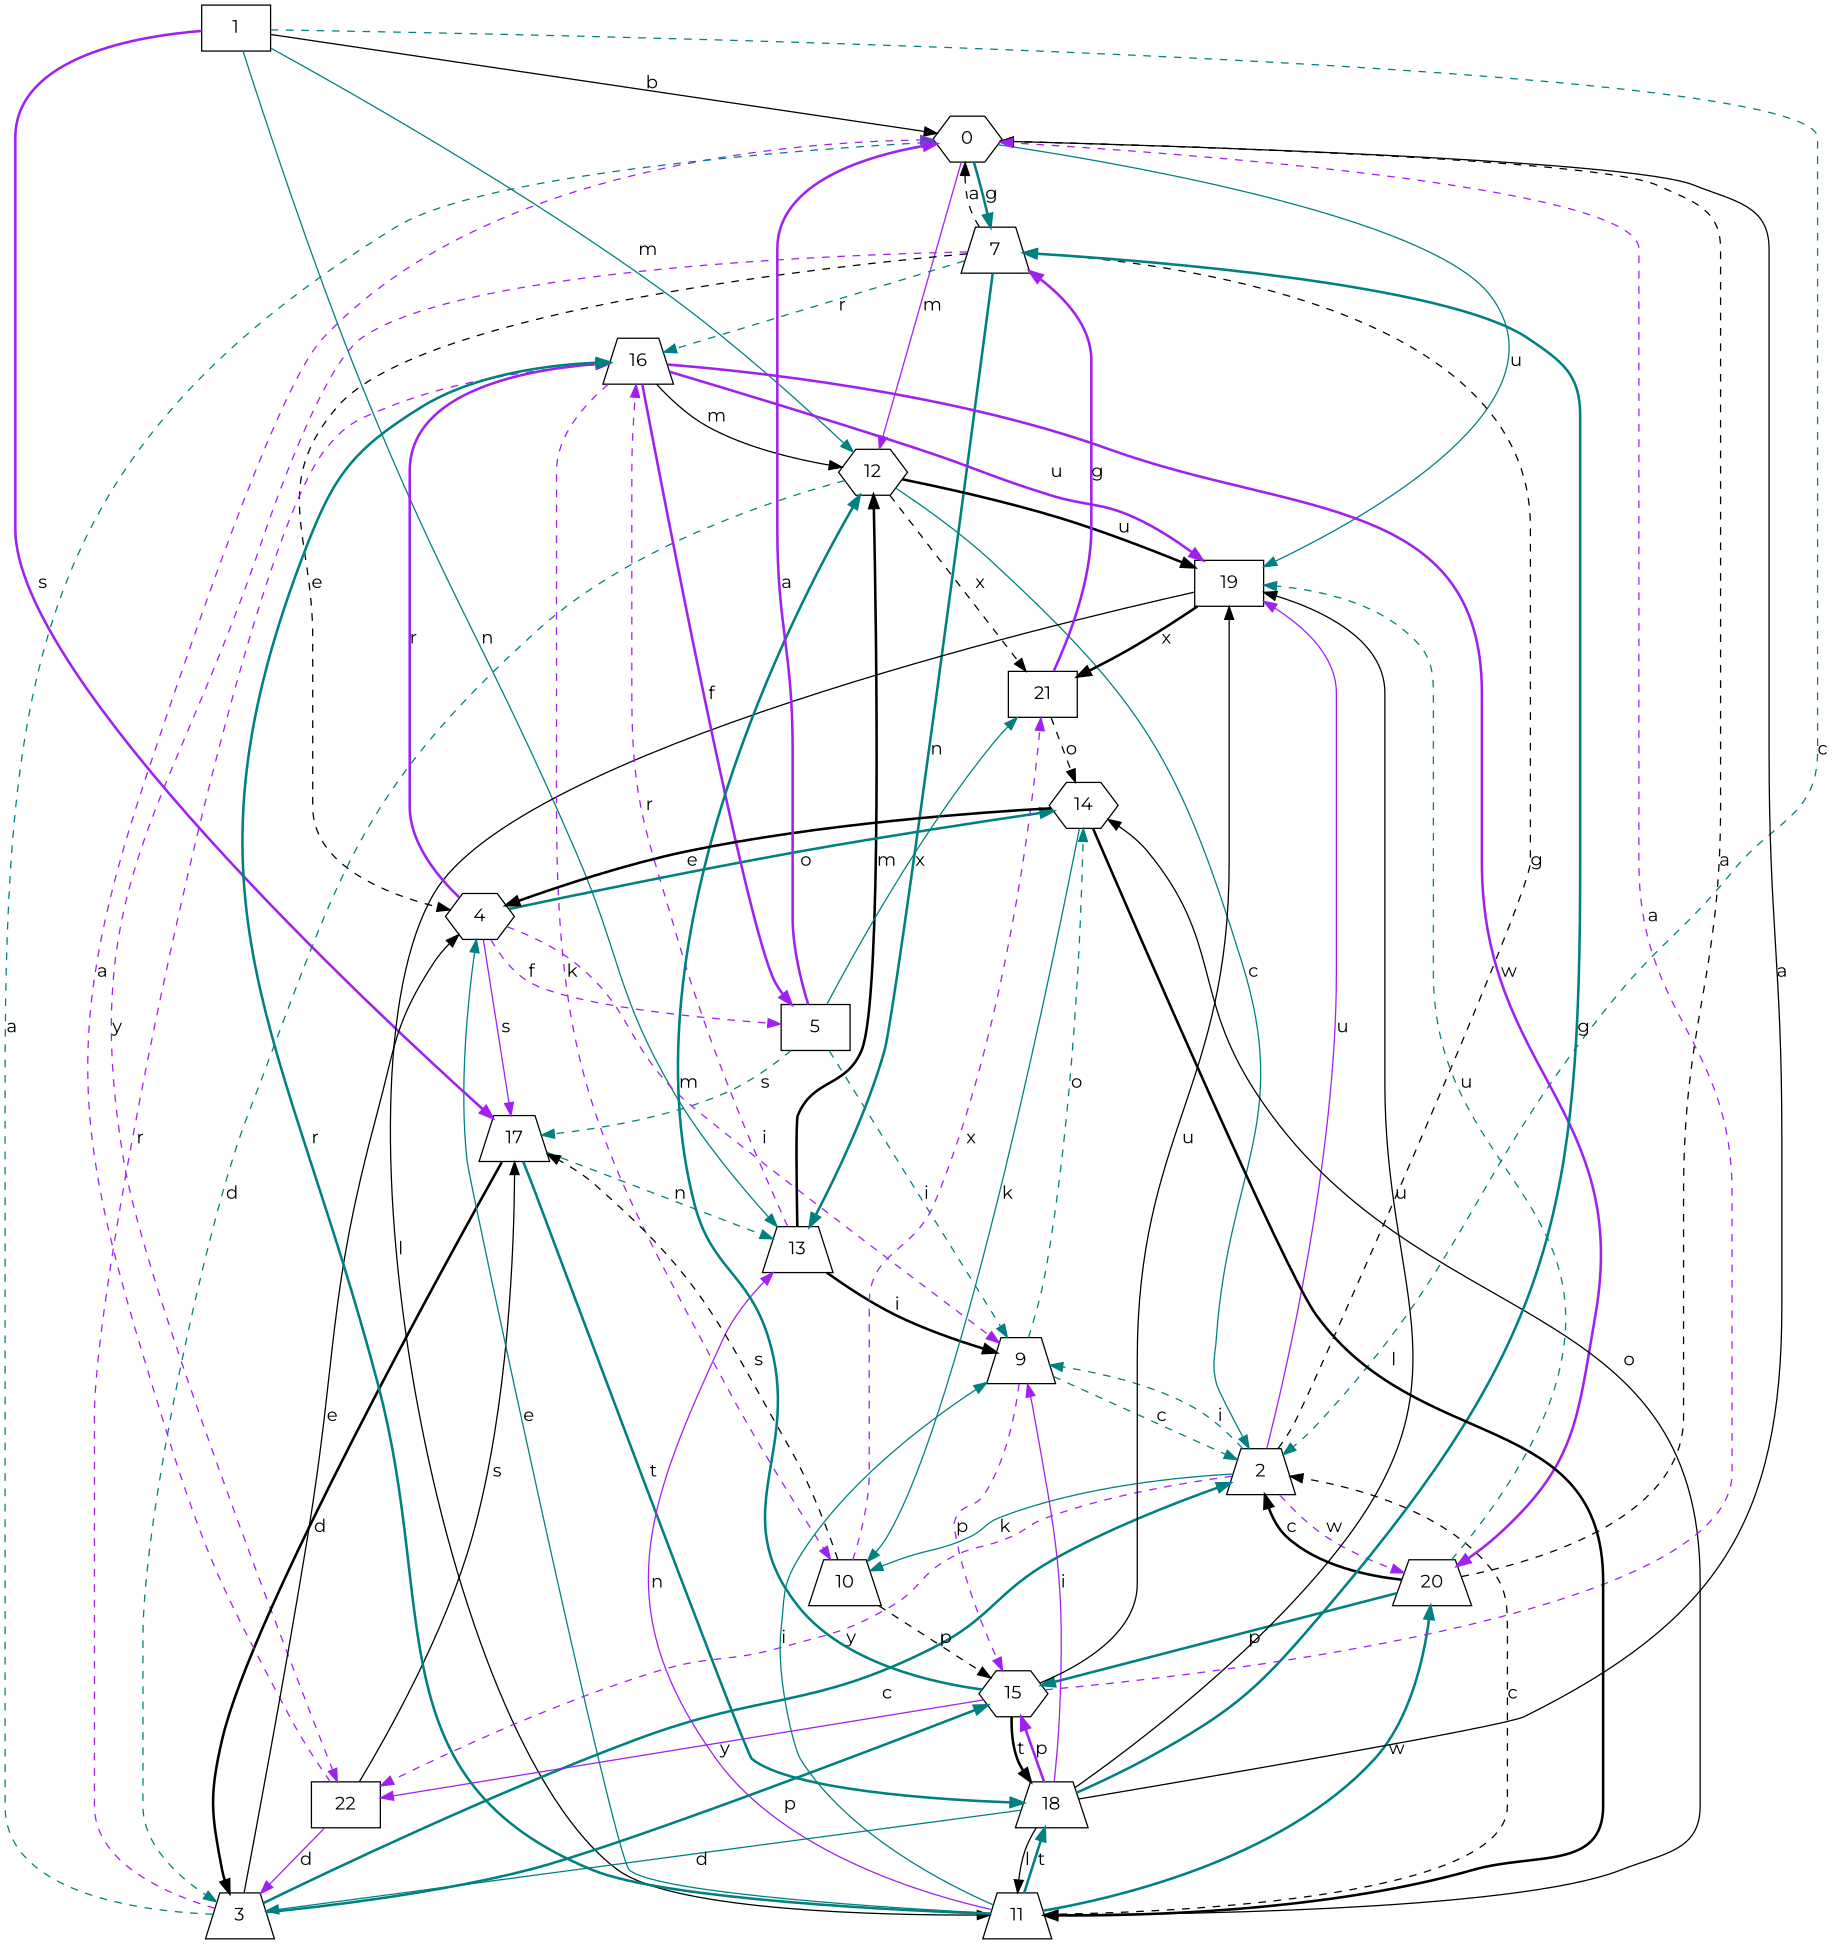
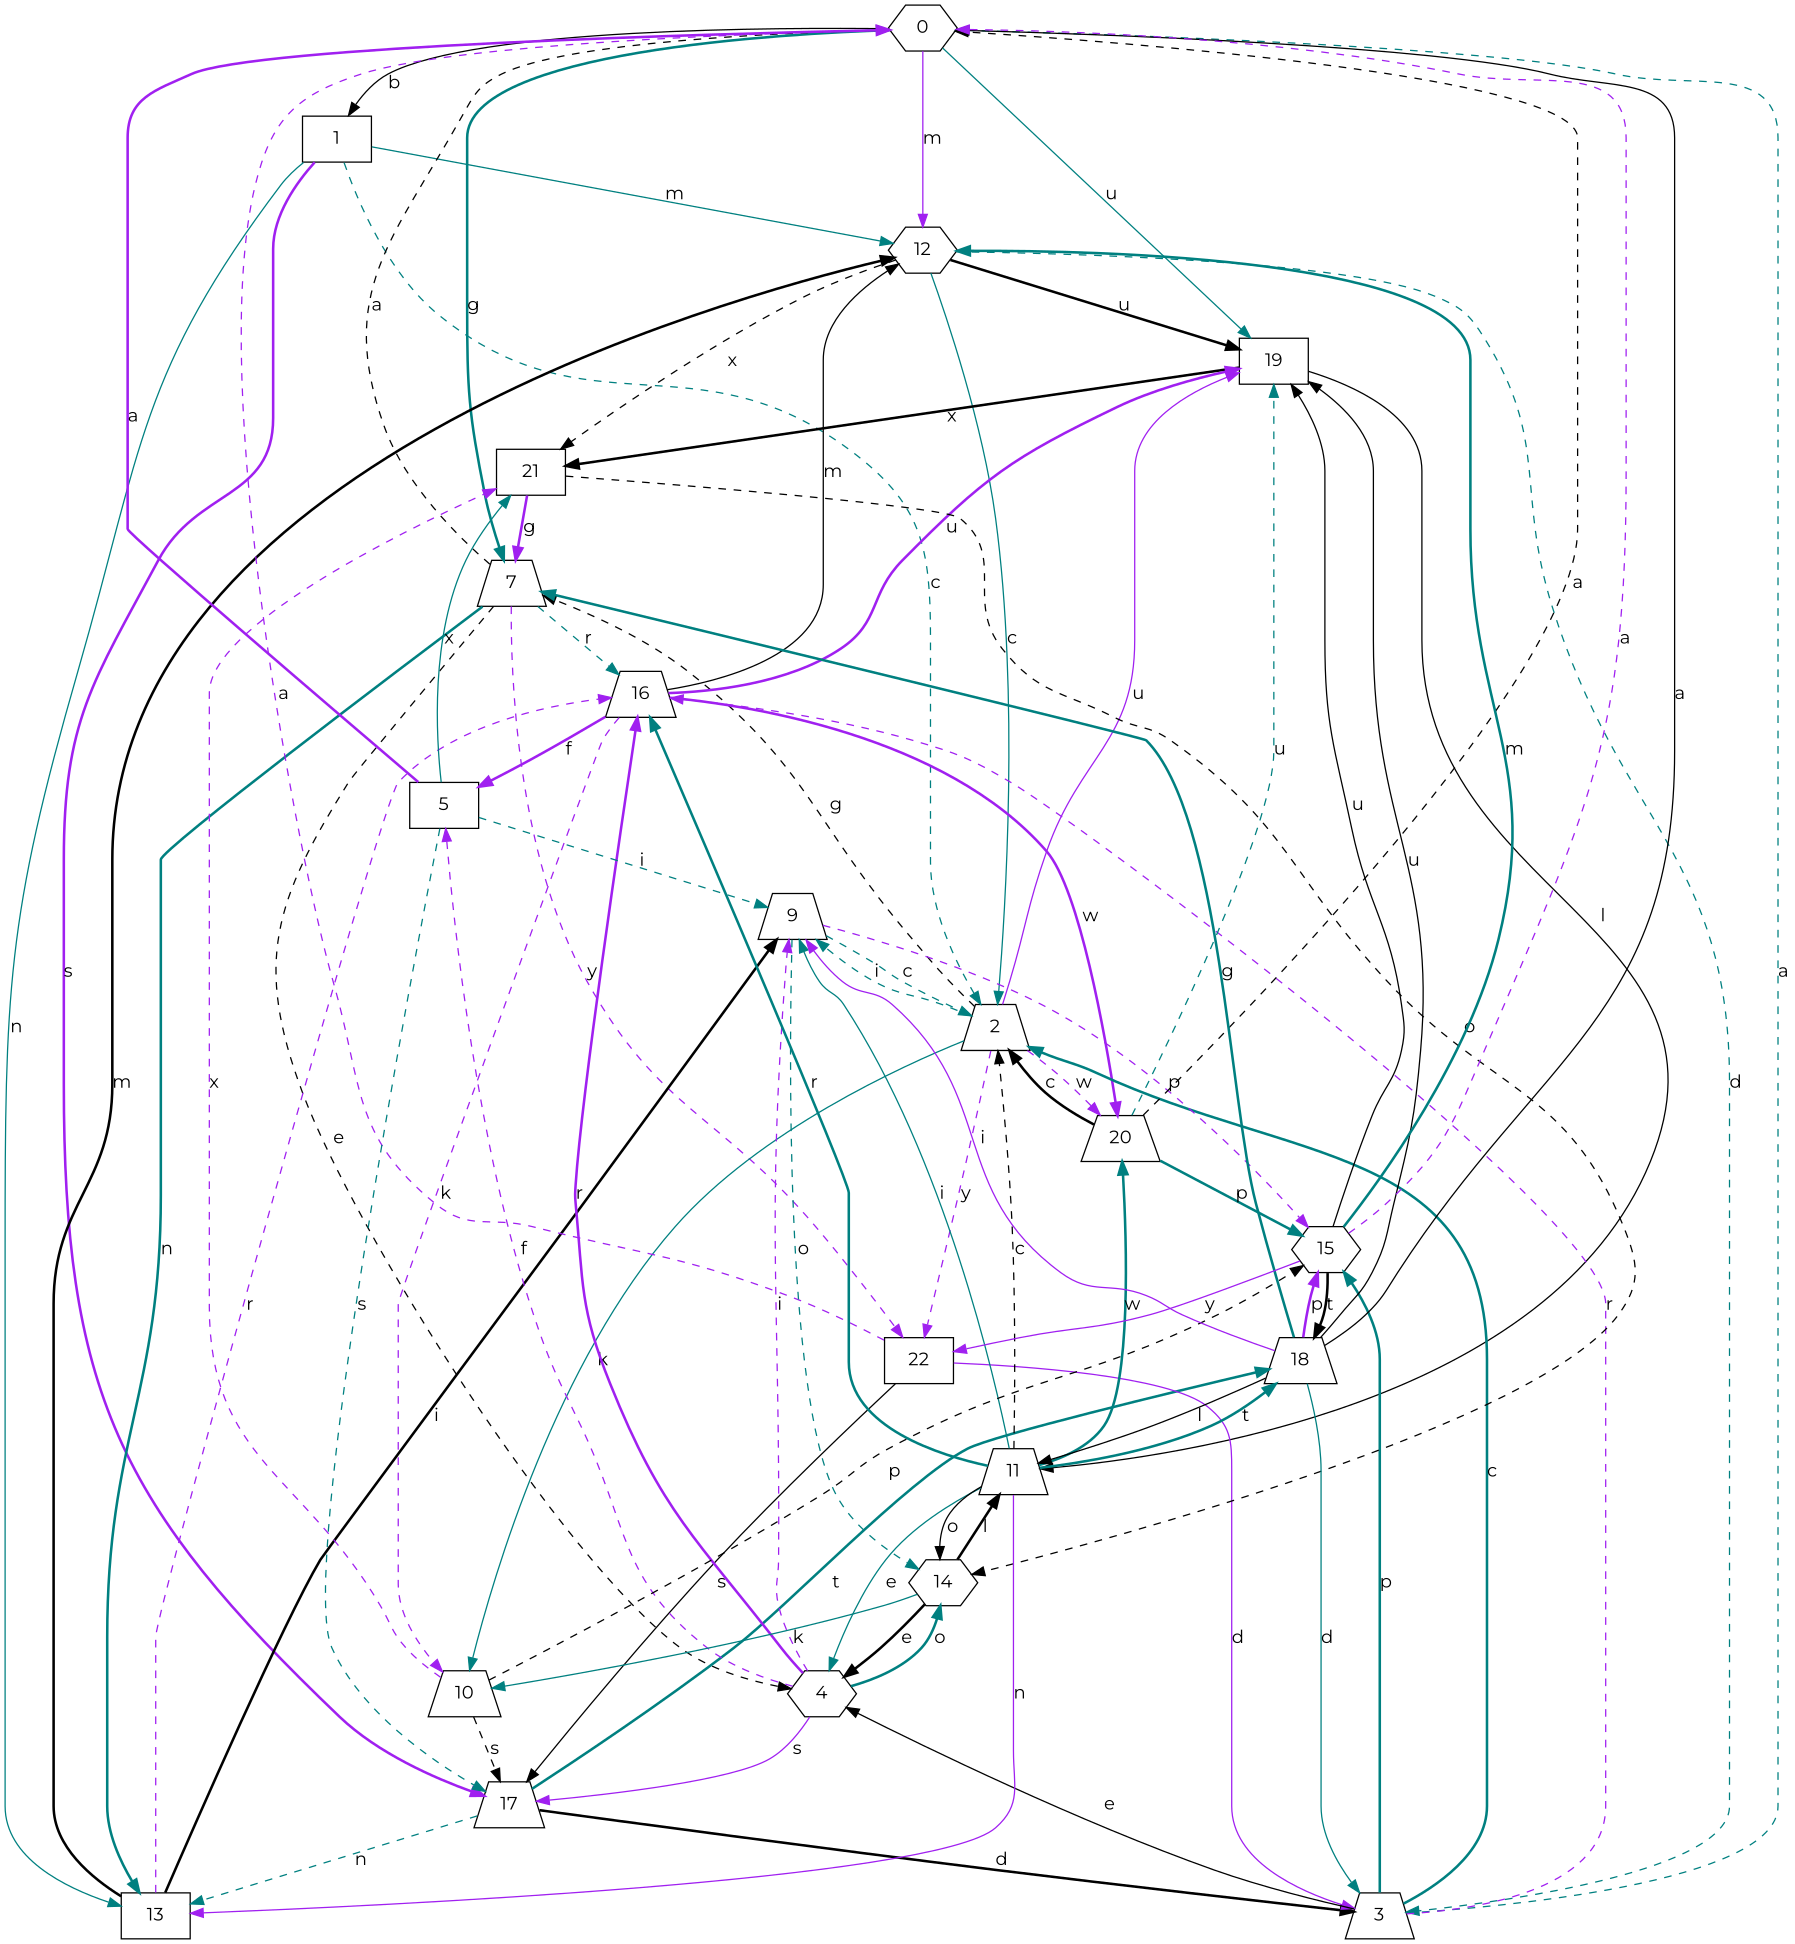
(598, 83) -> (614, 35)
(798, 1250) -> (156, 1916)
